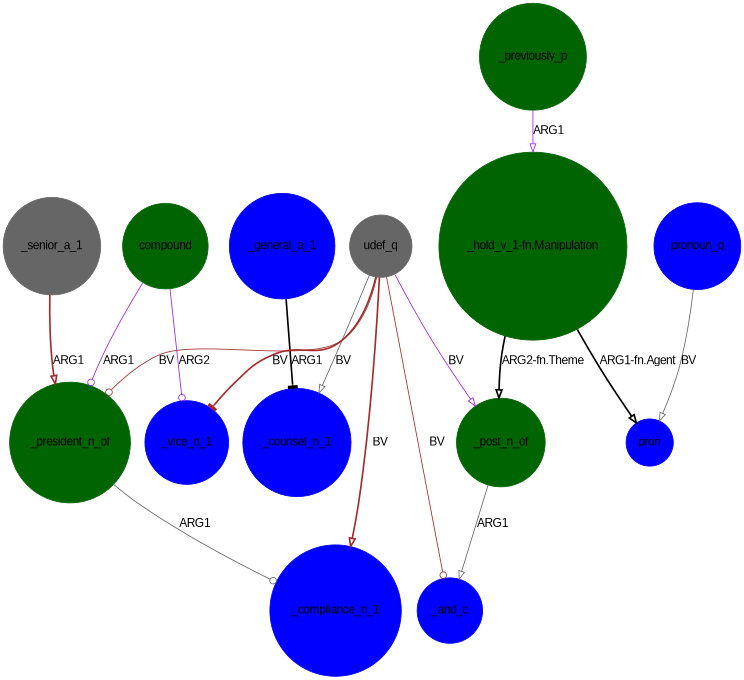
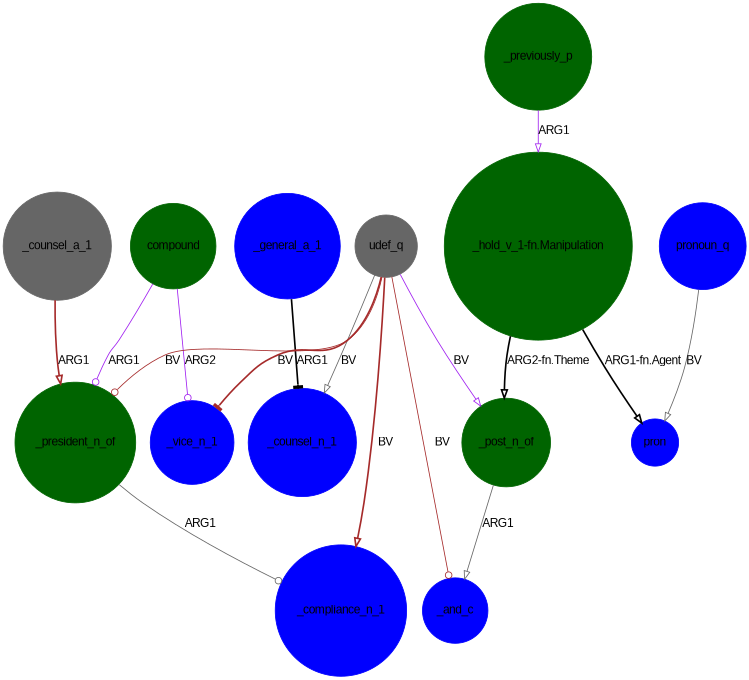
(52, 246) -> (57, 246)
